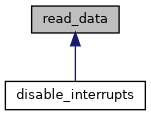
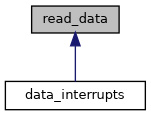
(75, 96) -> (75, 96)
